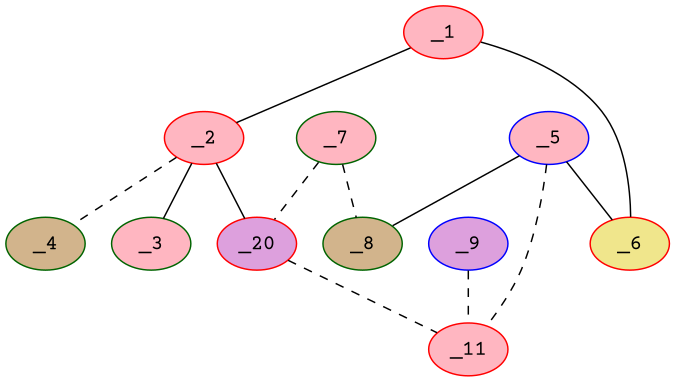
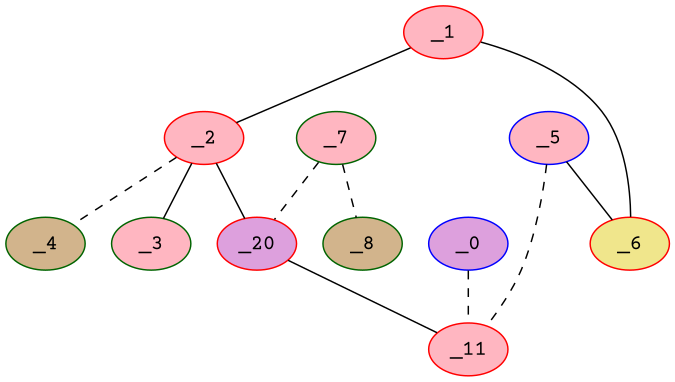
(456, 191) -> none
(468, 244) -> (468, 244)
(363, 297) -> (363, 297)
